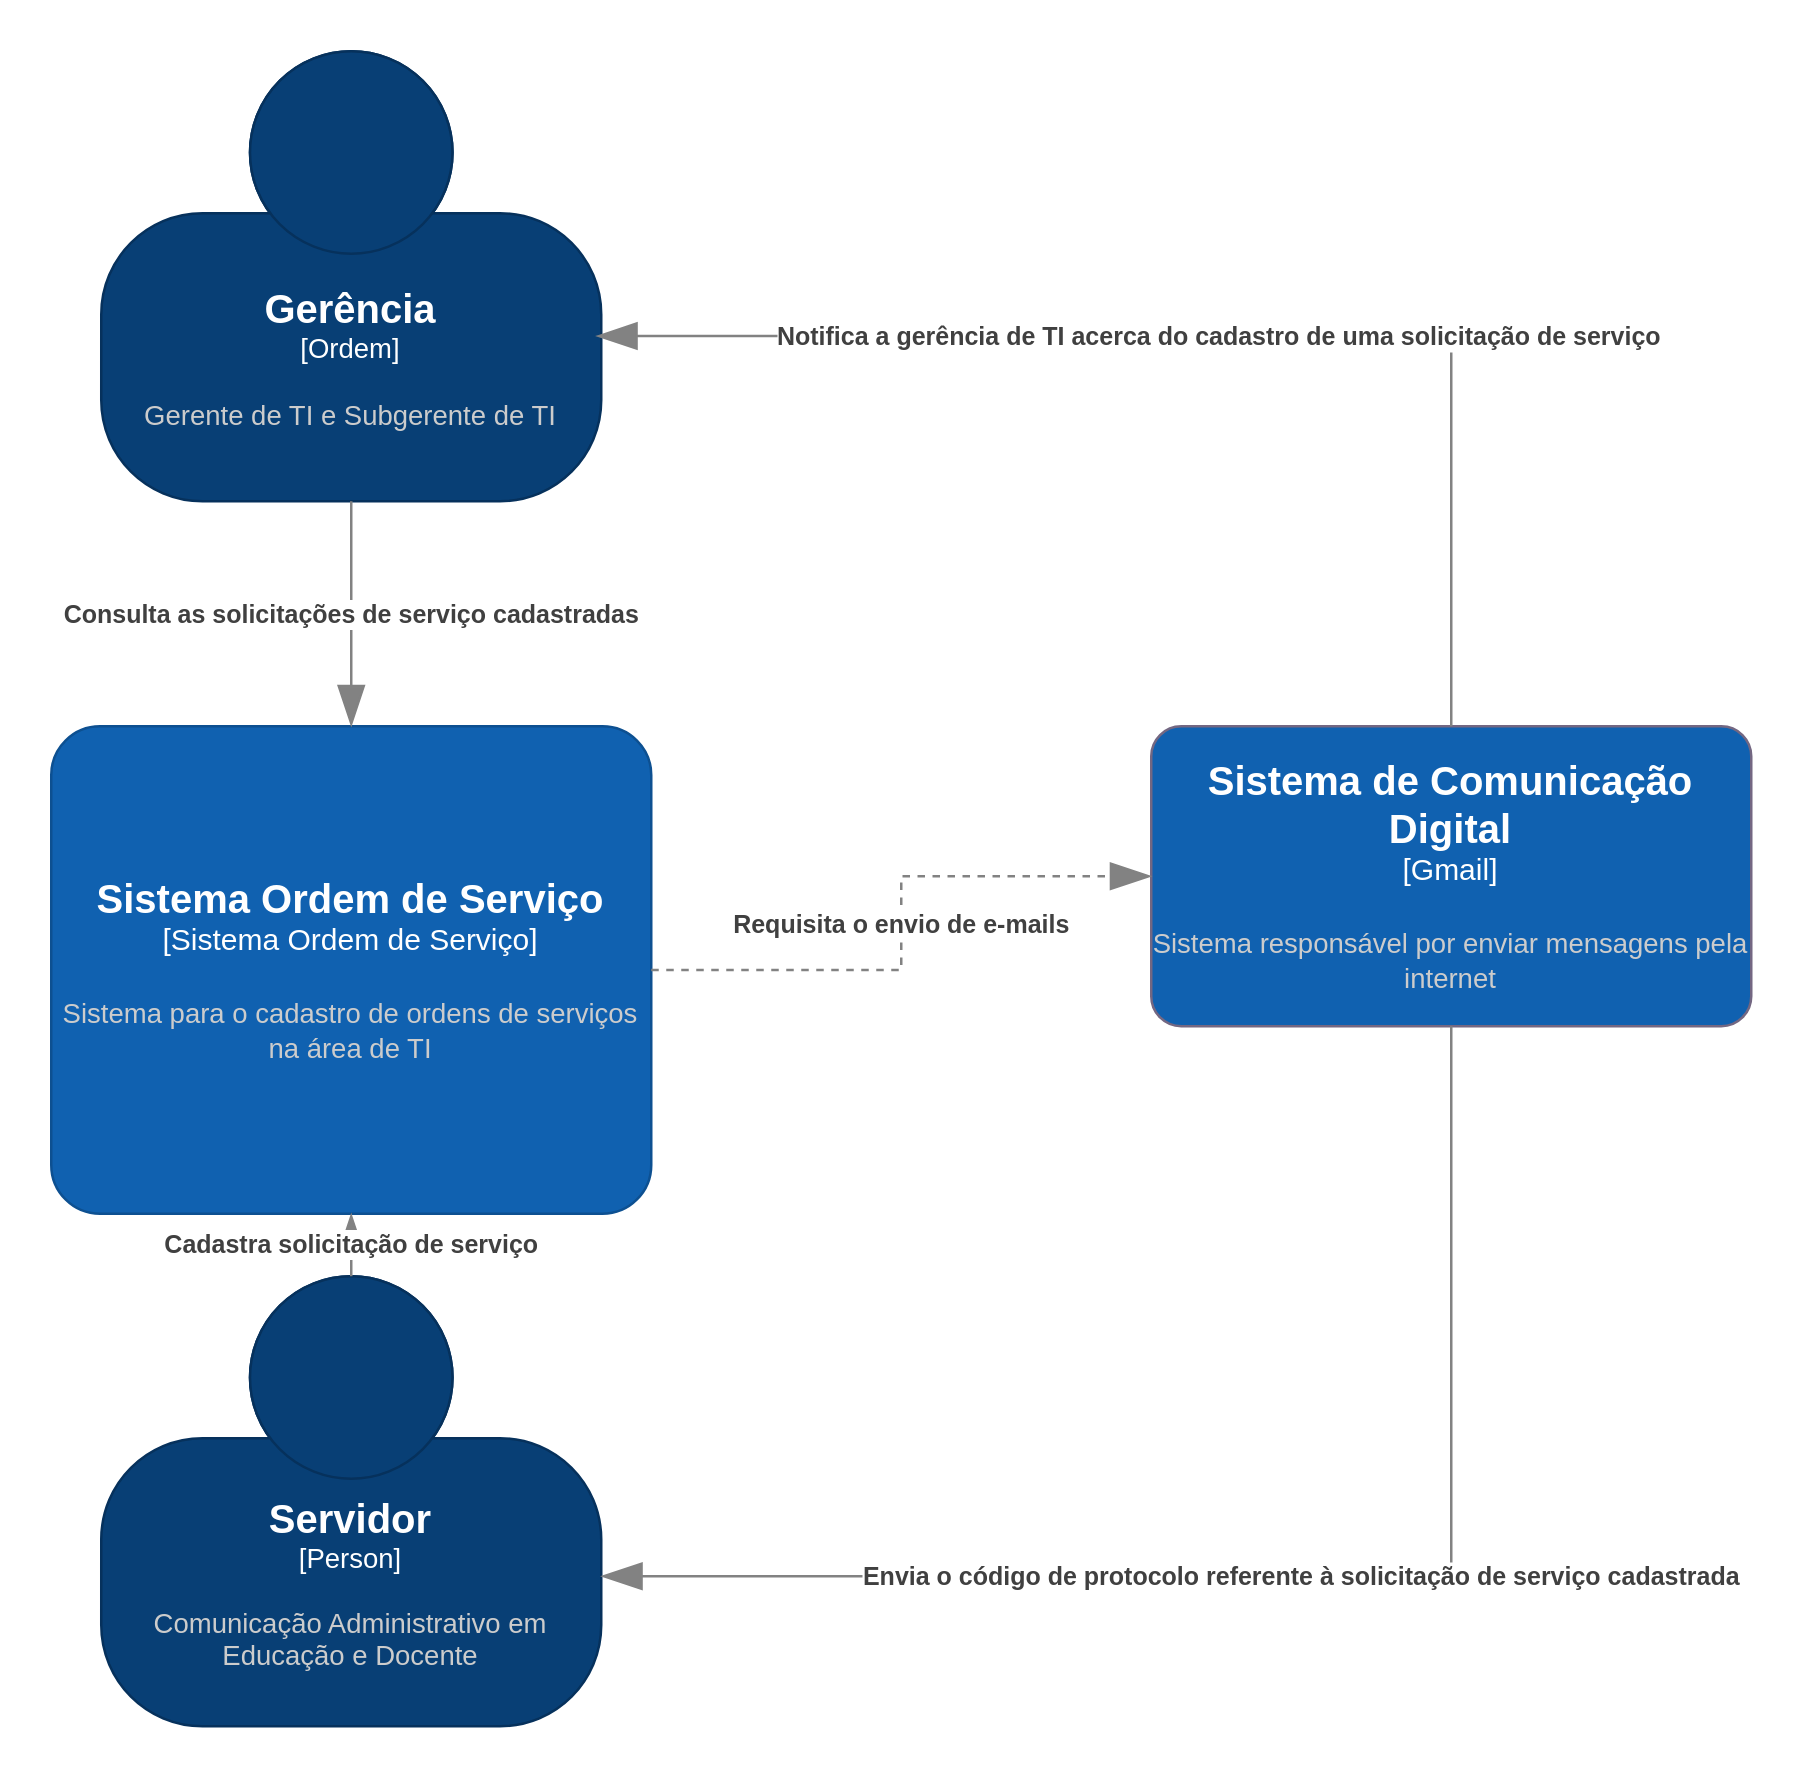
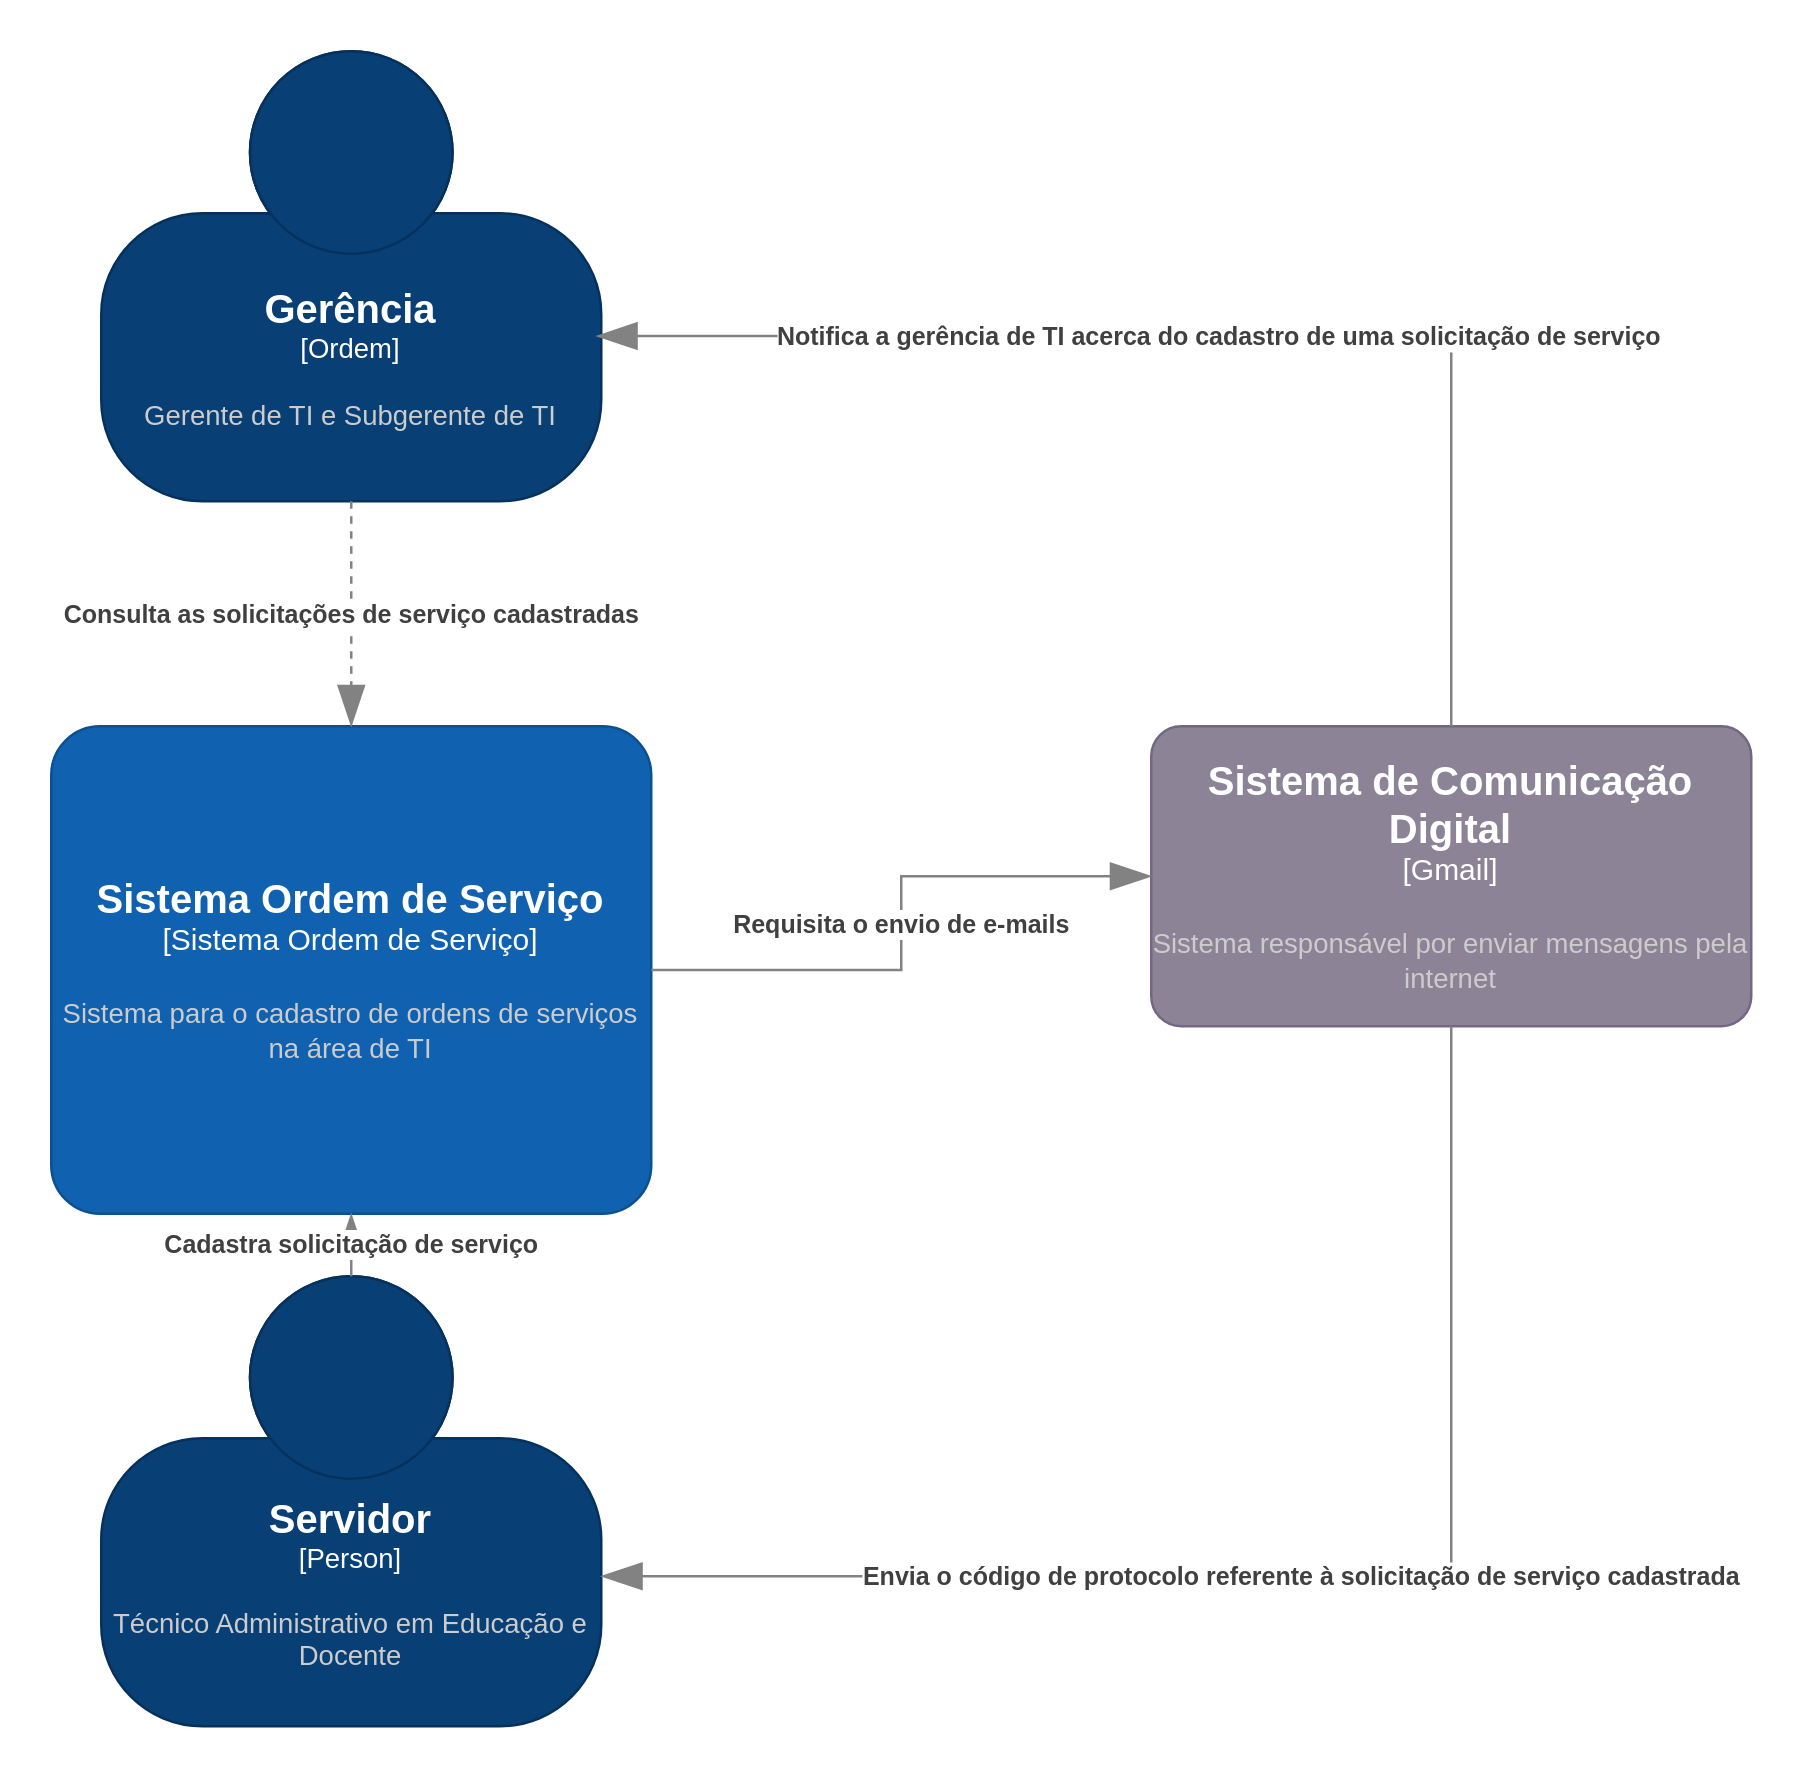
(351, 553) -> (351, 553)
(1451, 876) -> (1451, 876)
(795, 970) -> (795, 970)
(351, 1584) -> (351, 1584)
